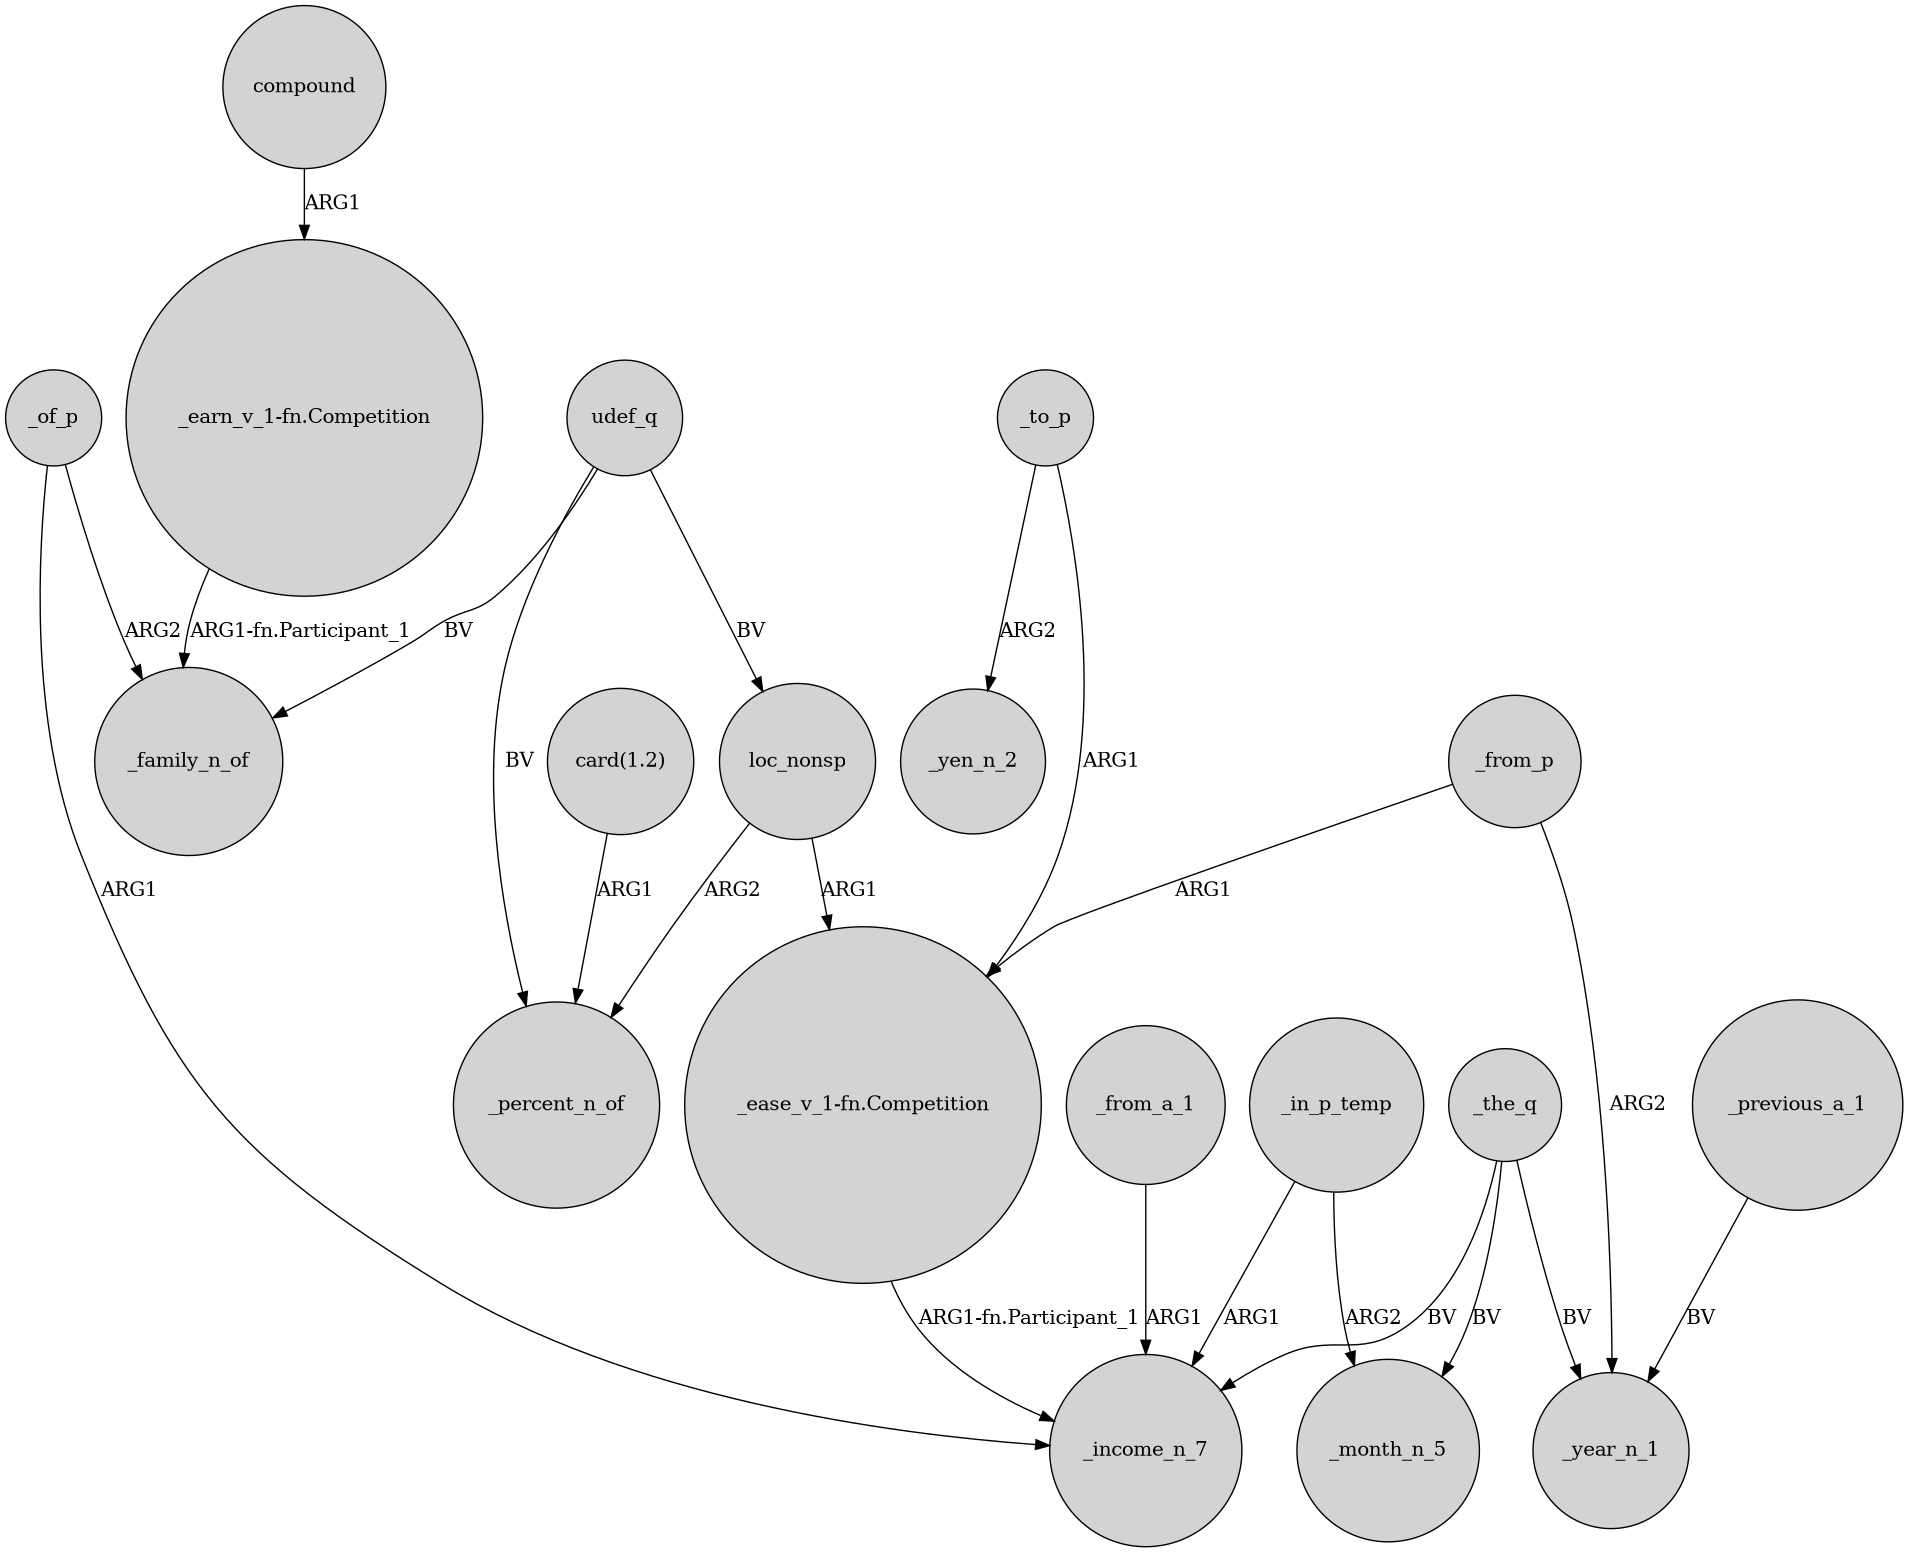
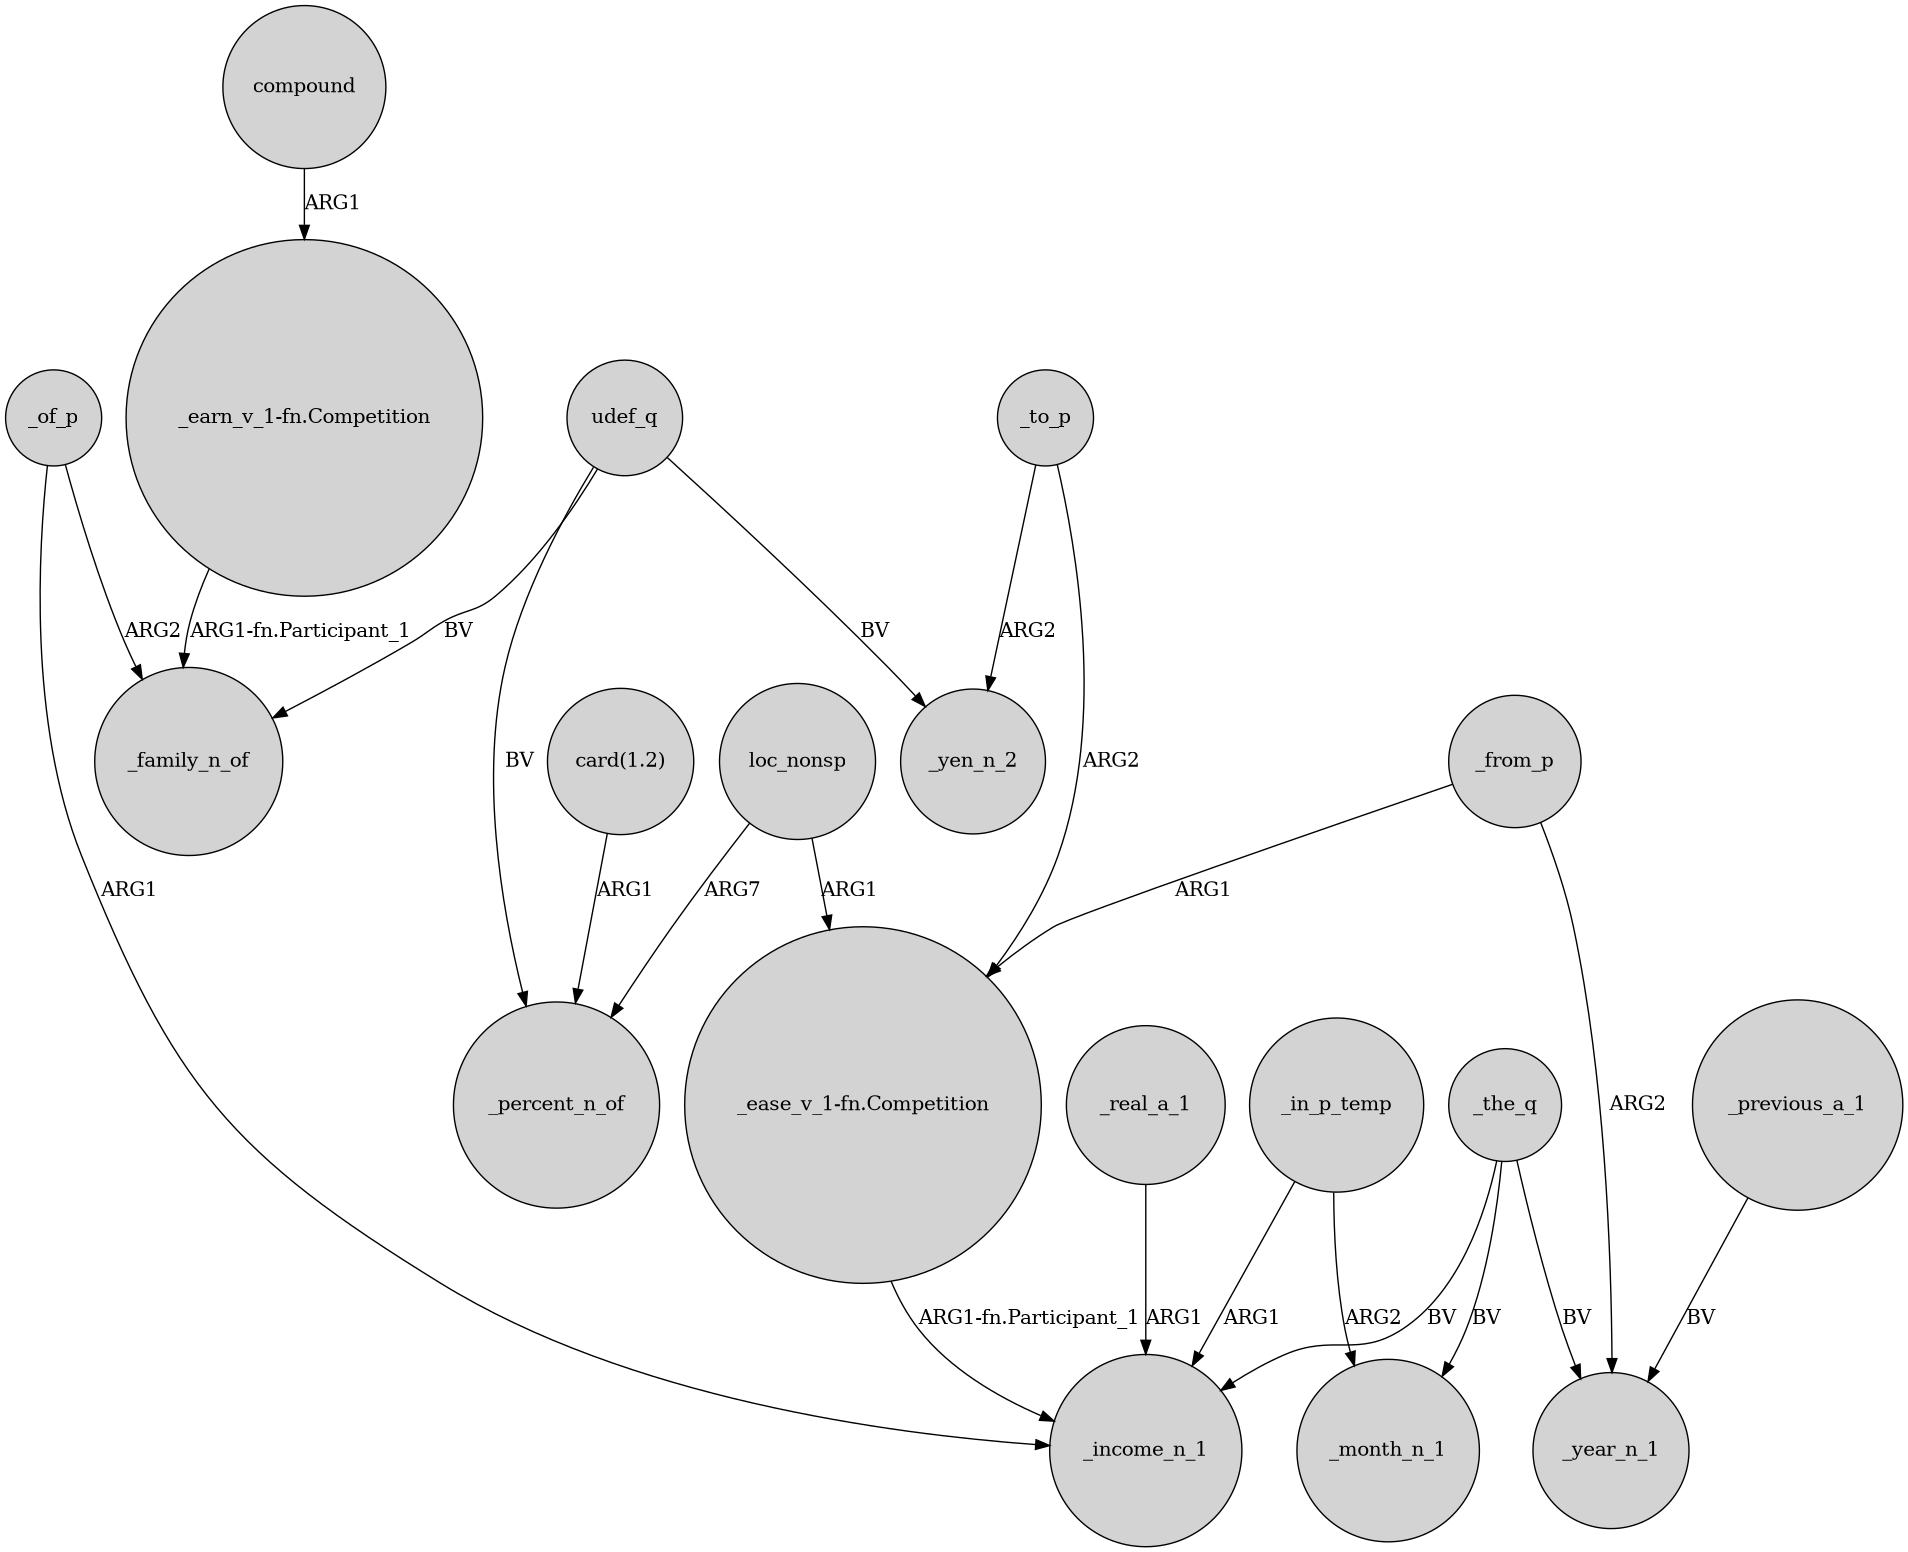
(703, 574) -> (793, 575)
(1112, 761) -> (1112, 761)
(733, 891) -> (733, 891)
(1146, 1105) -> (1146, 1105)
(1146, 1451) -> (1146, 1451)
(1388, 1451) -> (1388, 1451)
